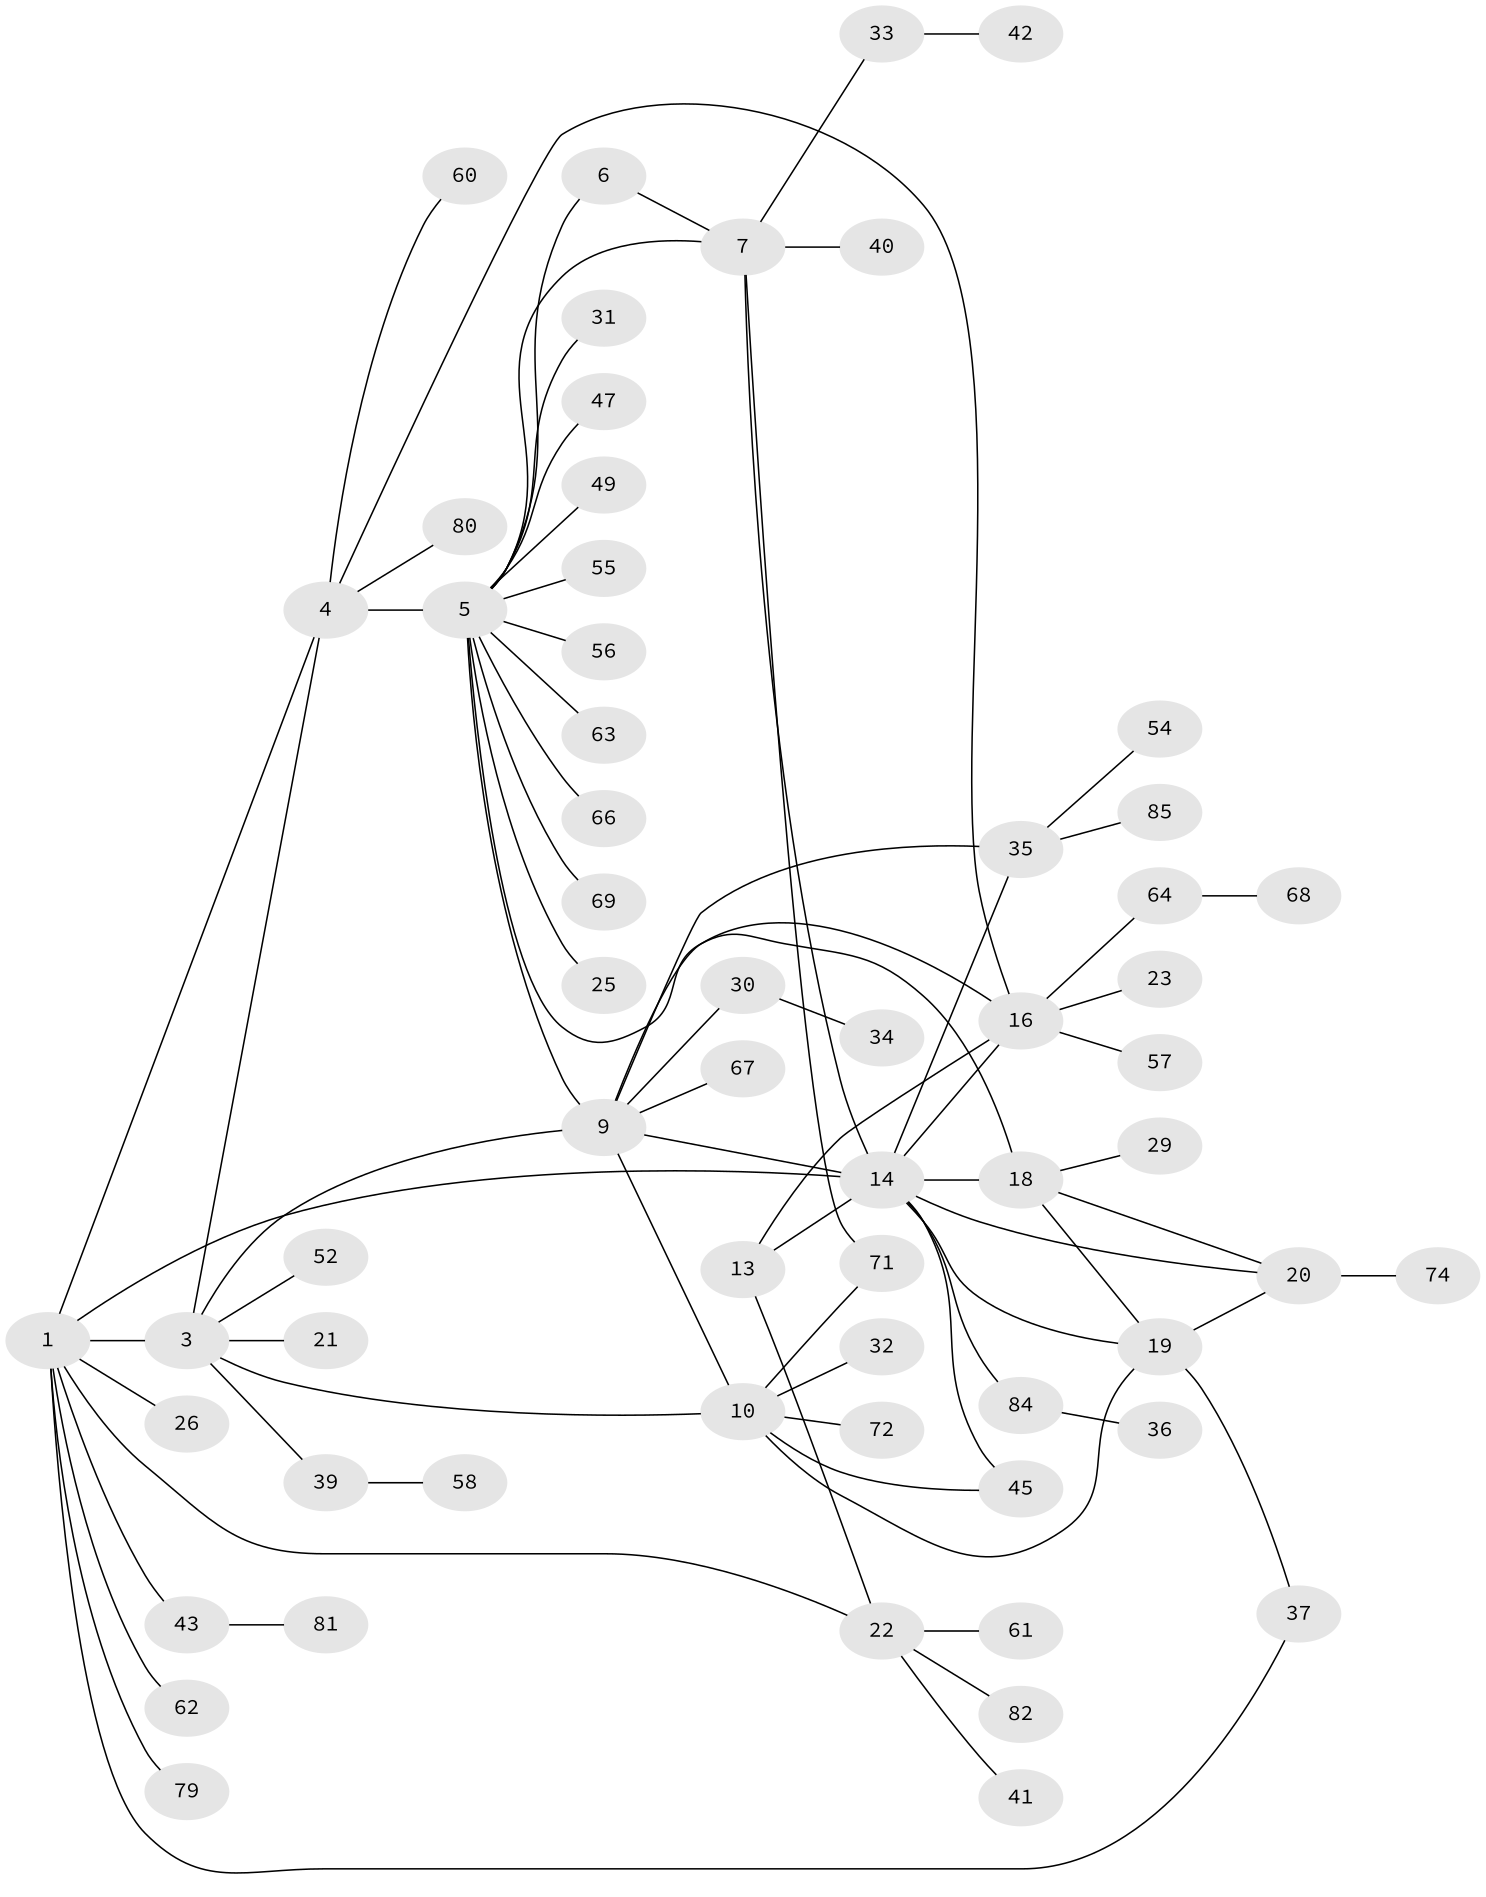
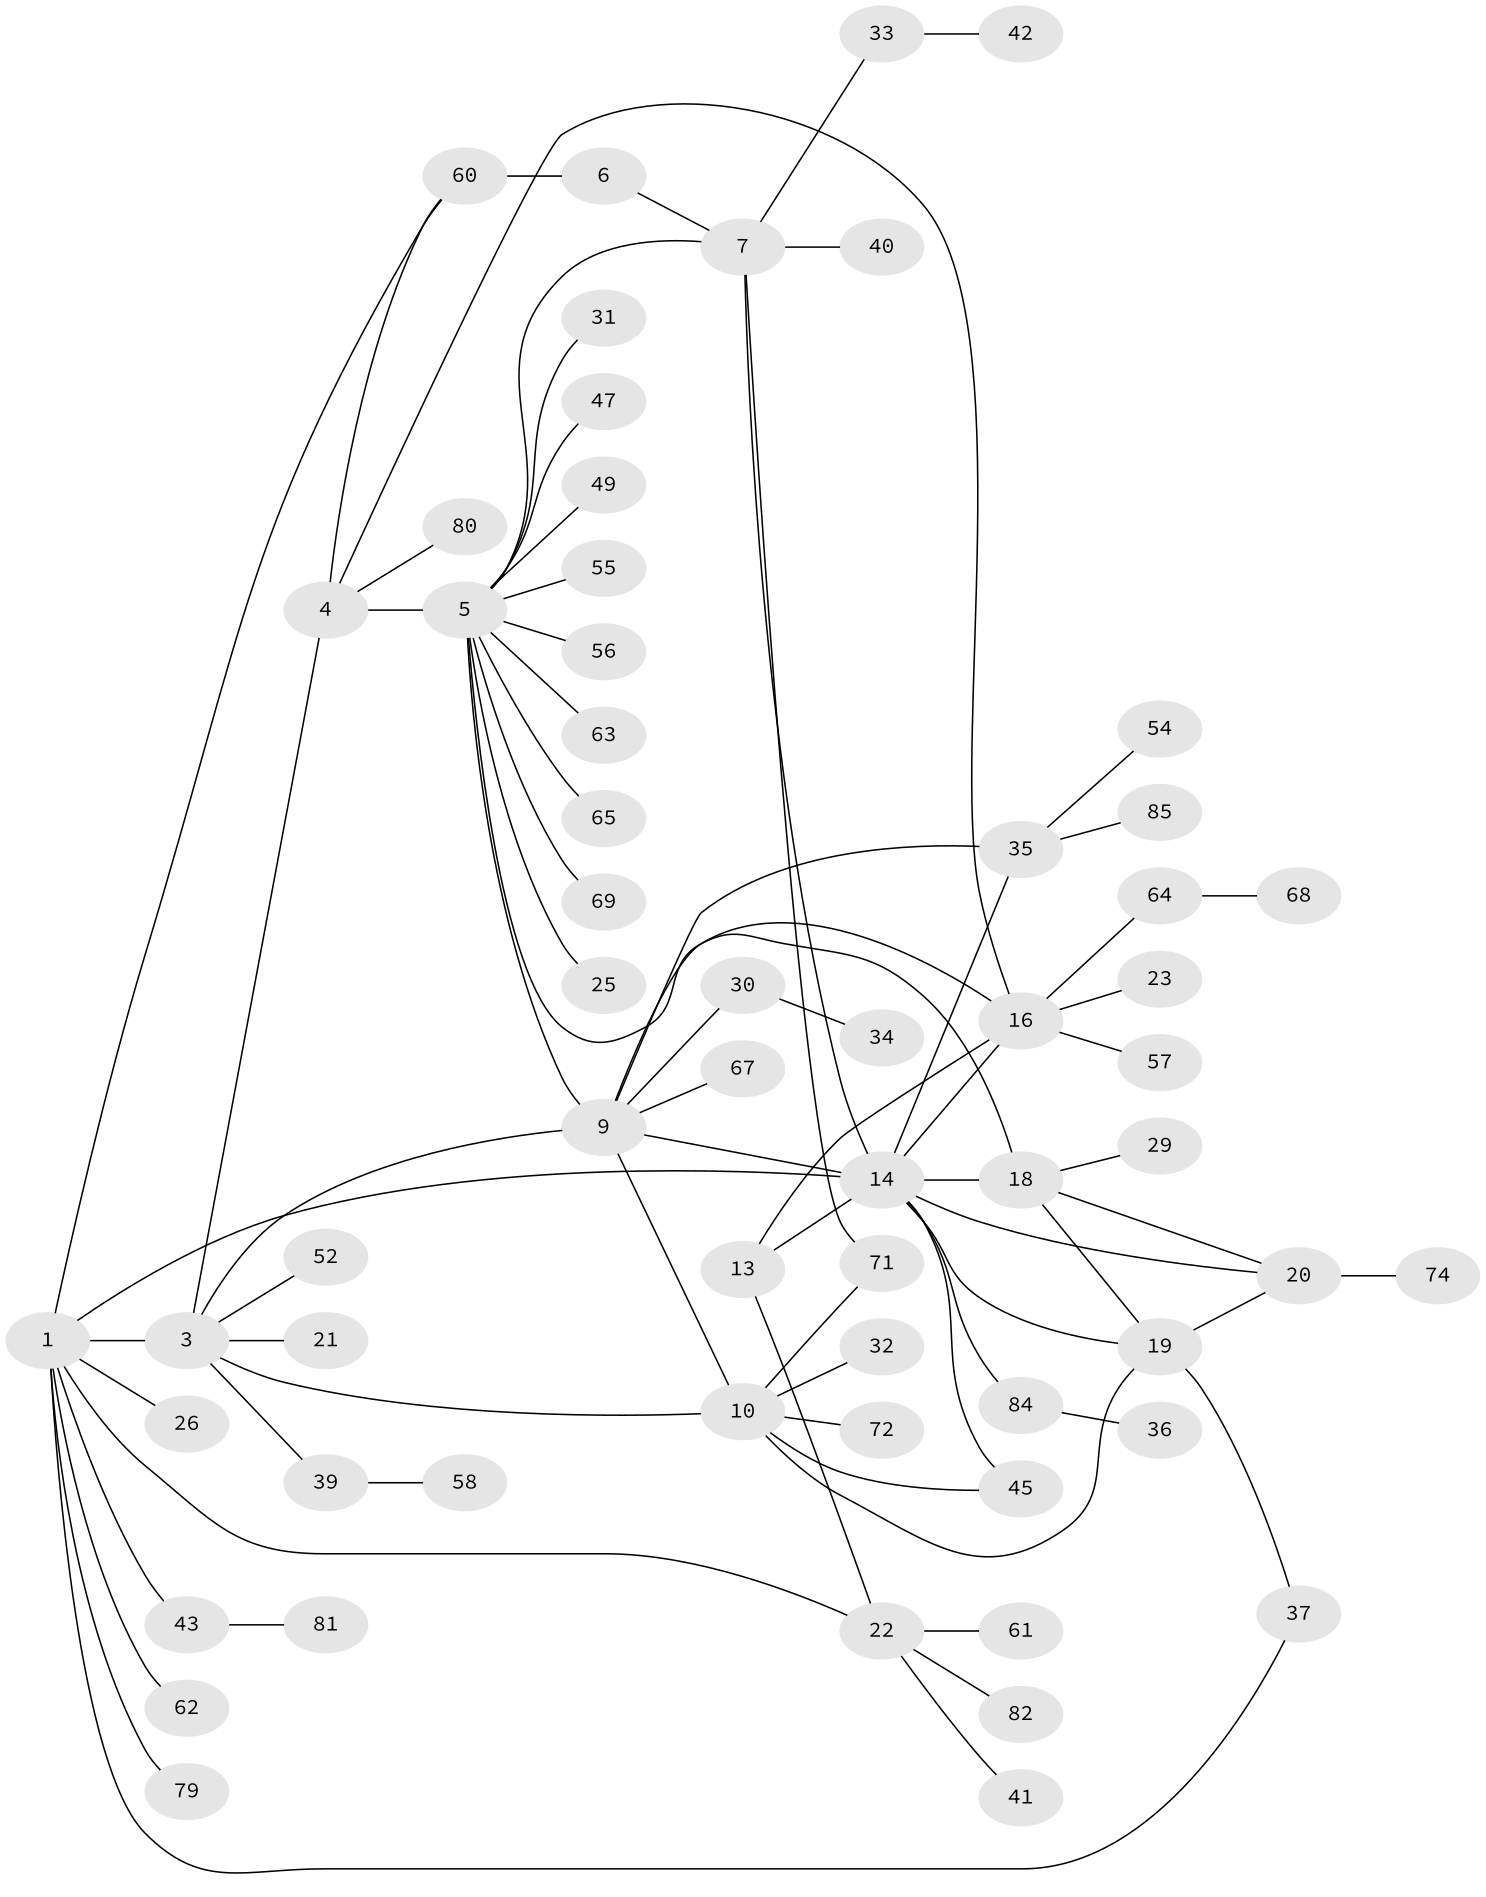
(536, 394) -> (525, 176)
(604, 819) -> (604, 819)
(187, 976) -> (207, 741)
